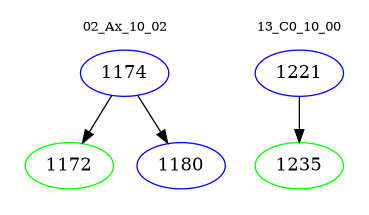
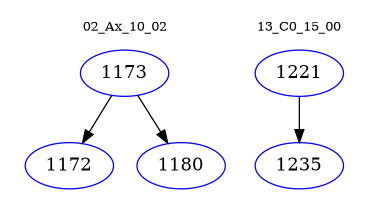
(299, 28) -> (299, 28)
(125, 73) -> (125, 73)
(69, 166) -> (69, 166)
(299, 166) -> (299, 166)
